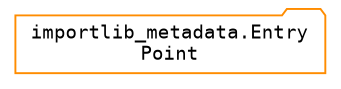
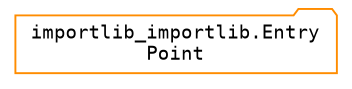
(170, 44) -> (176, 44)
